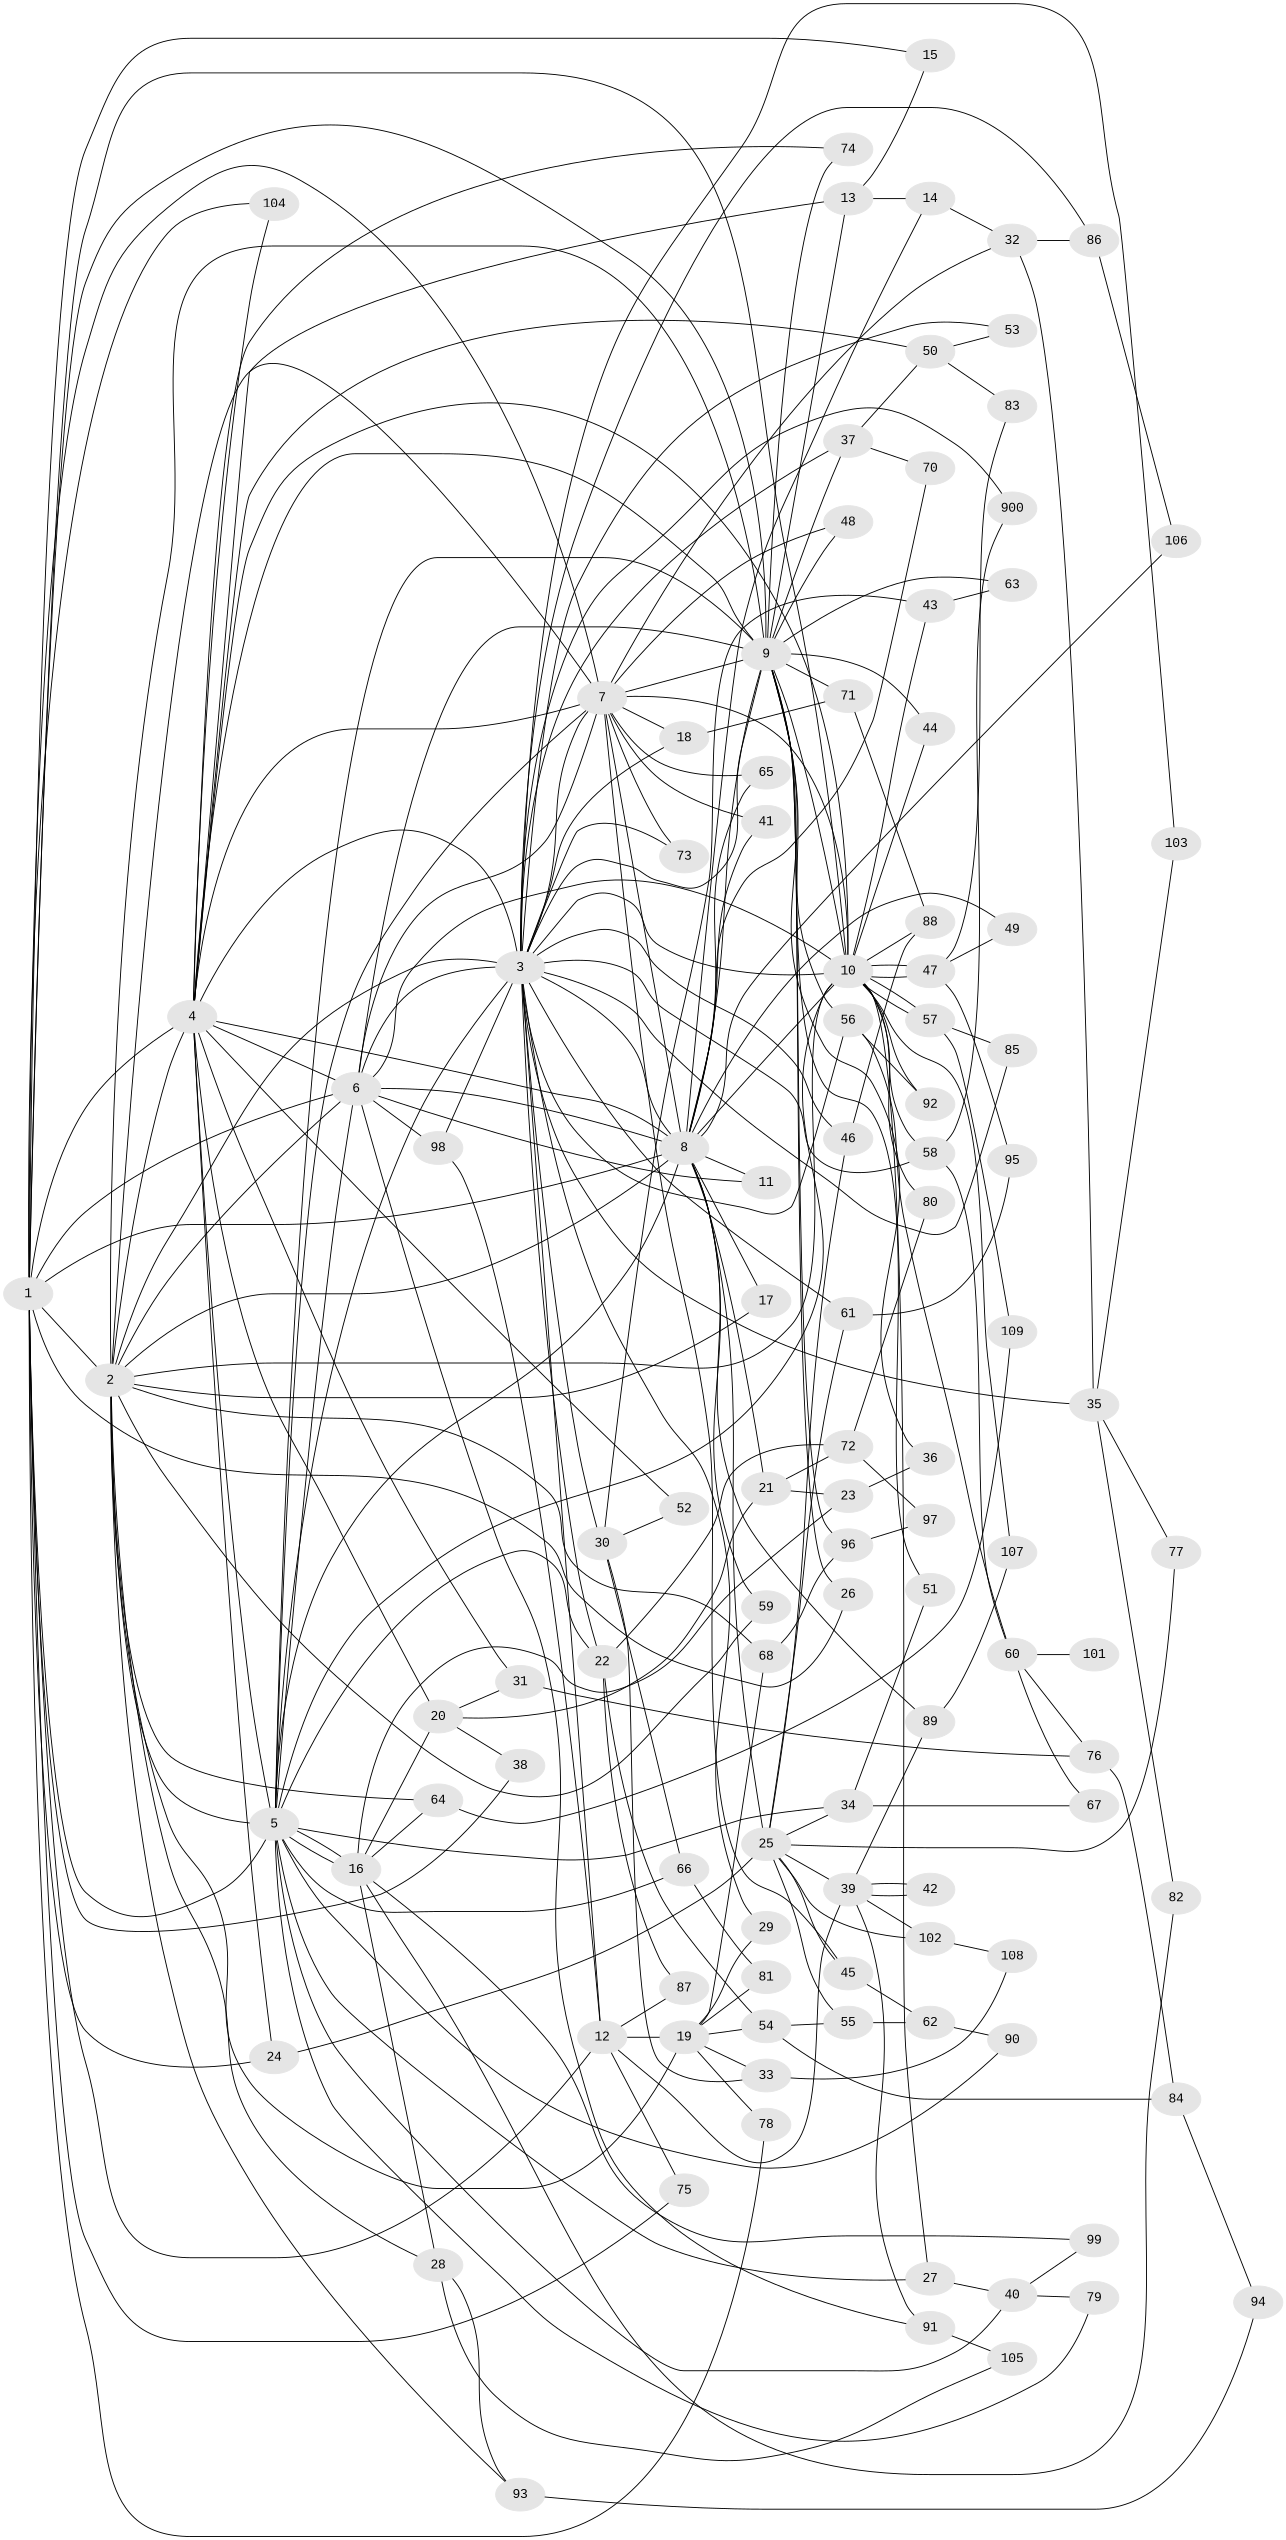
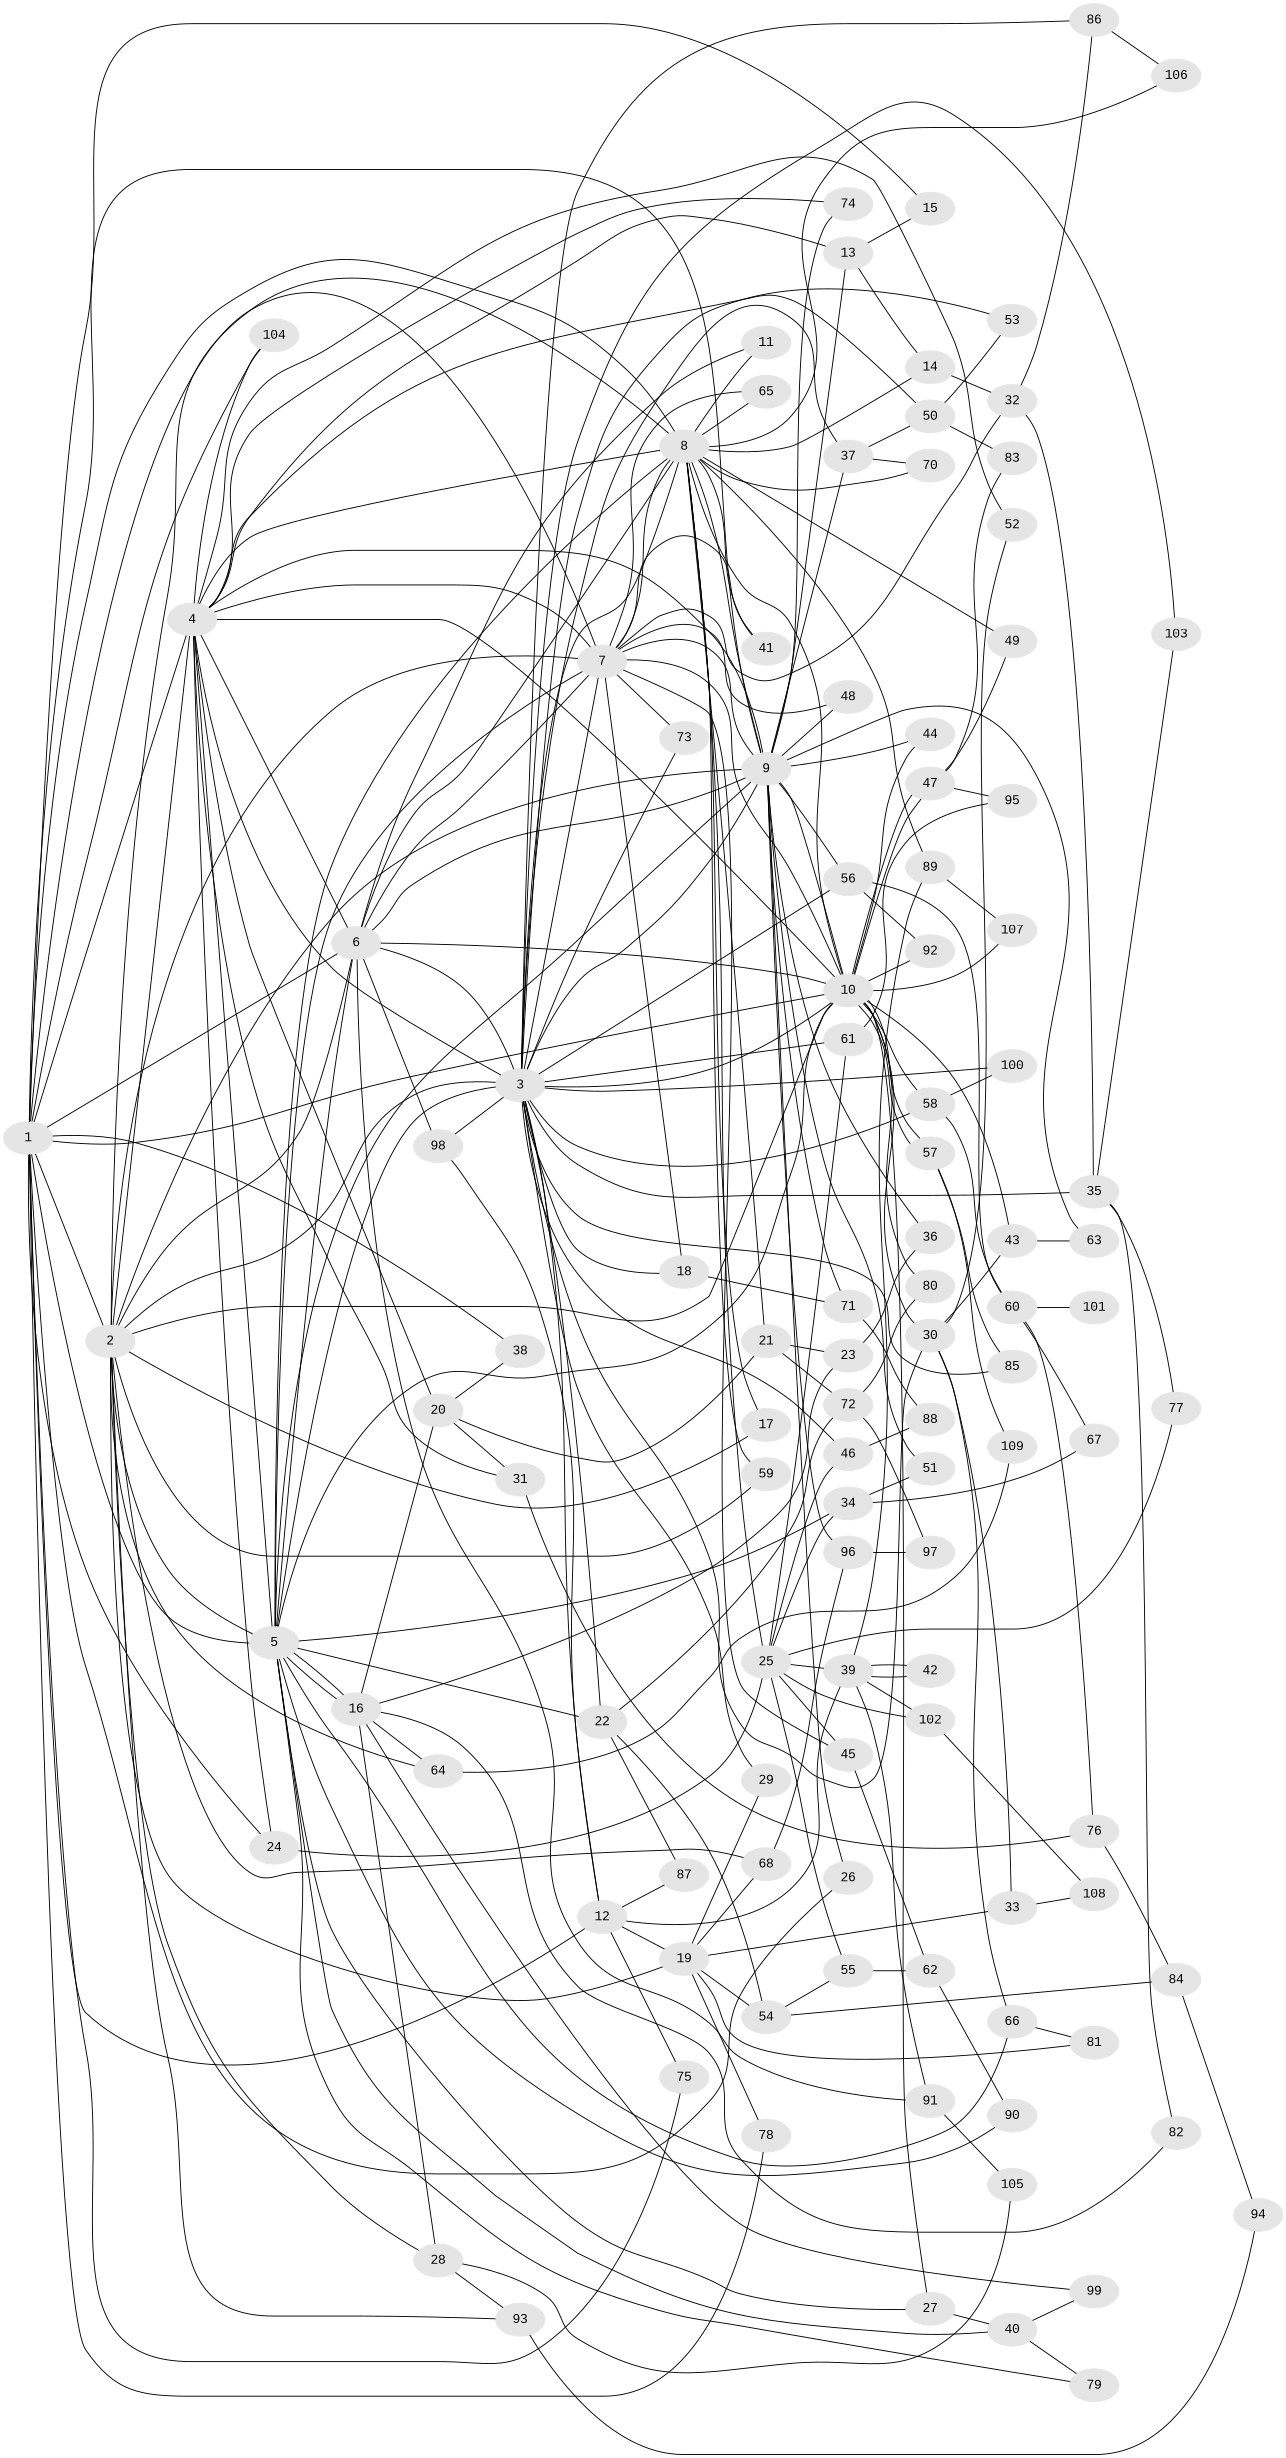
(1012, 508) -> (1012, 1066)
(889, 947) -> (889, 1163)
